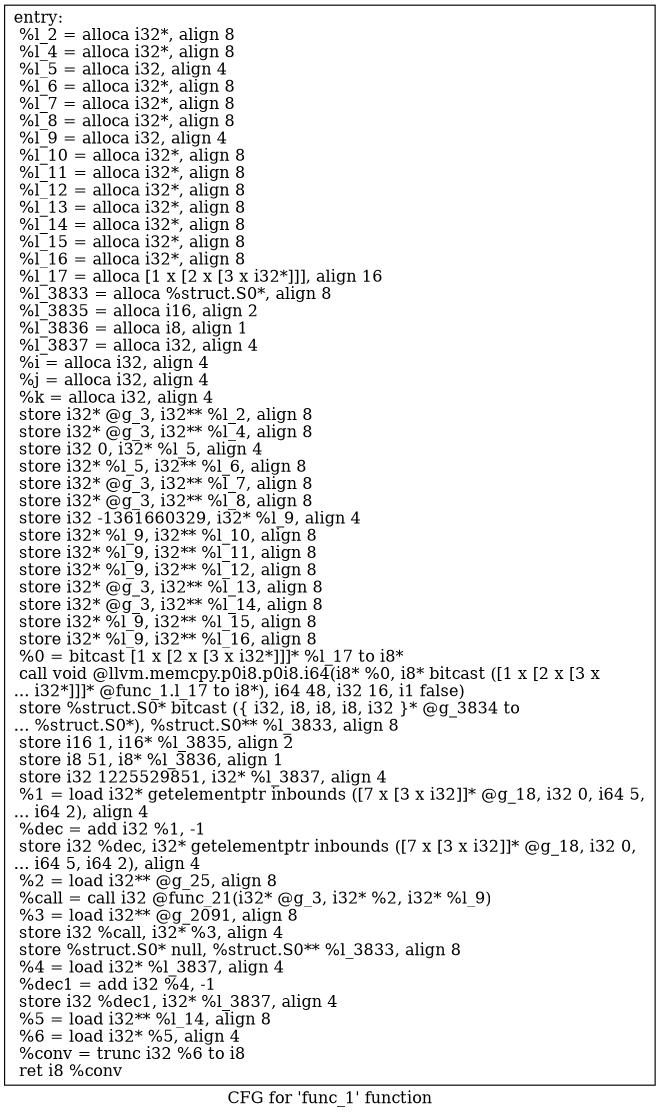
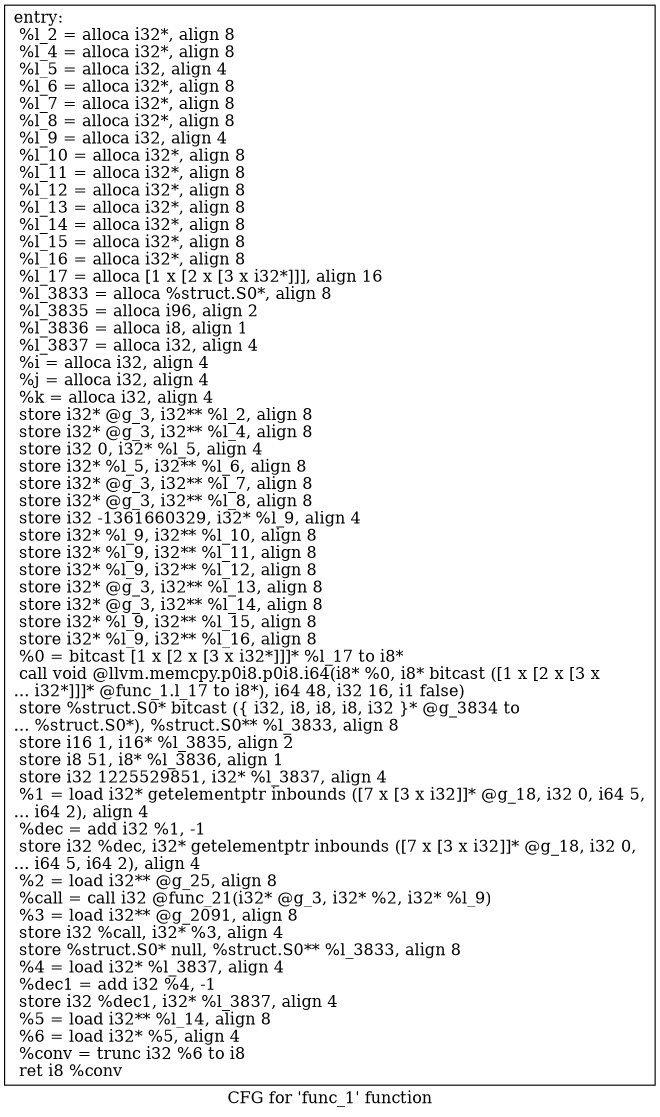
(136, 311) -> (136, 311)
